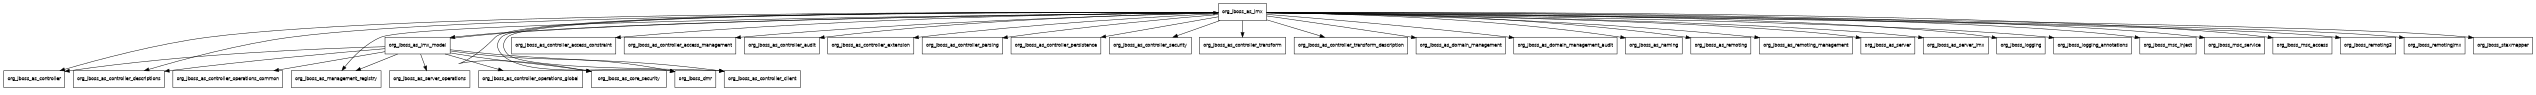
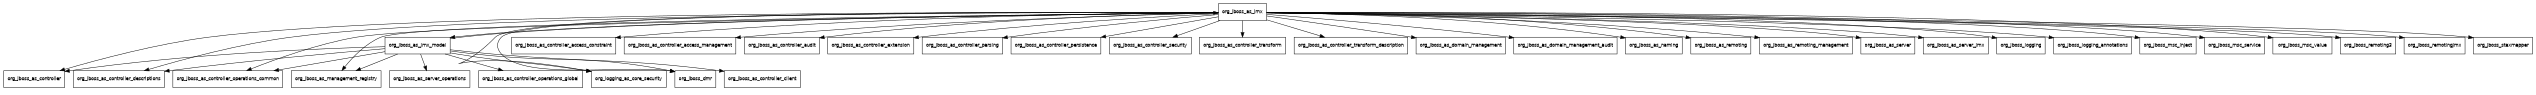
(746, 17) -> (732, 21)
(2302, 46) -> (2302, 46)
(629, 79) -> (629, 79)
